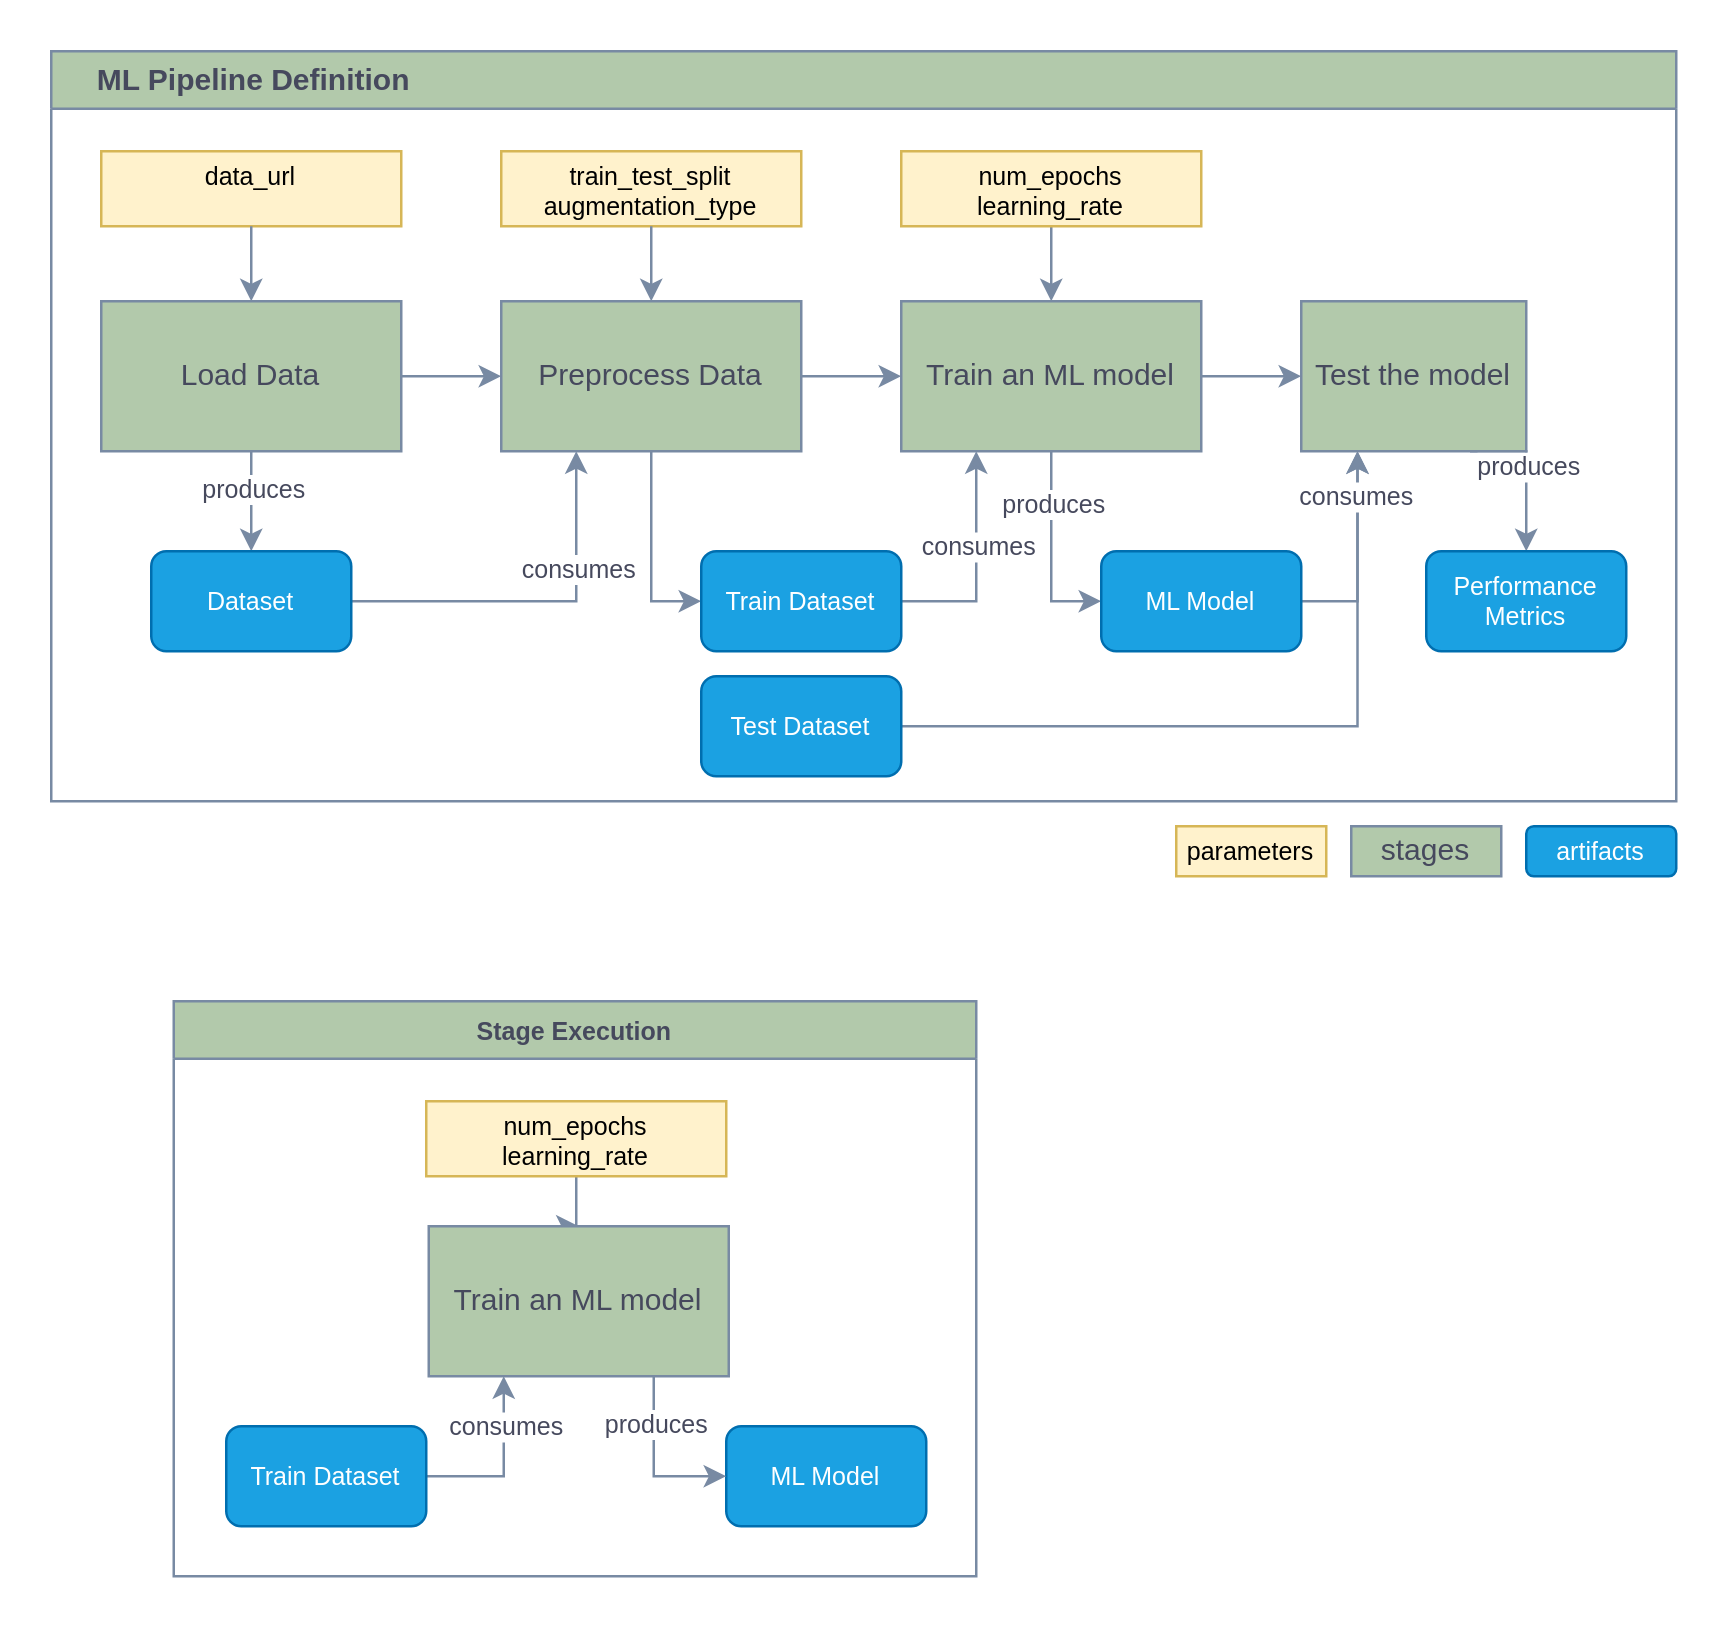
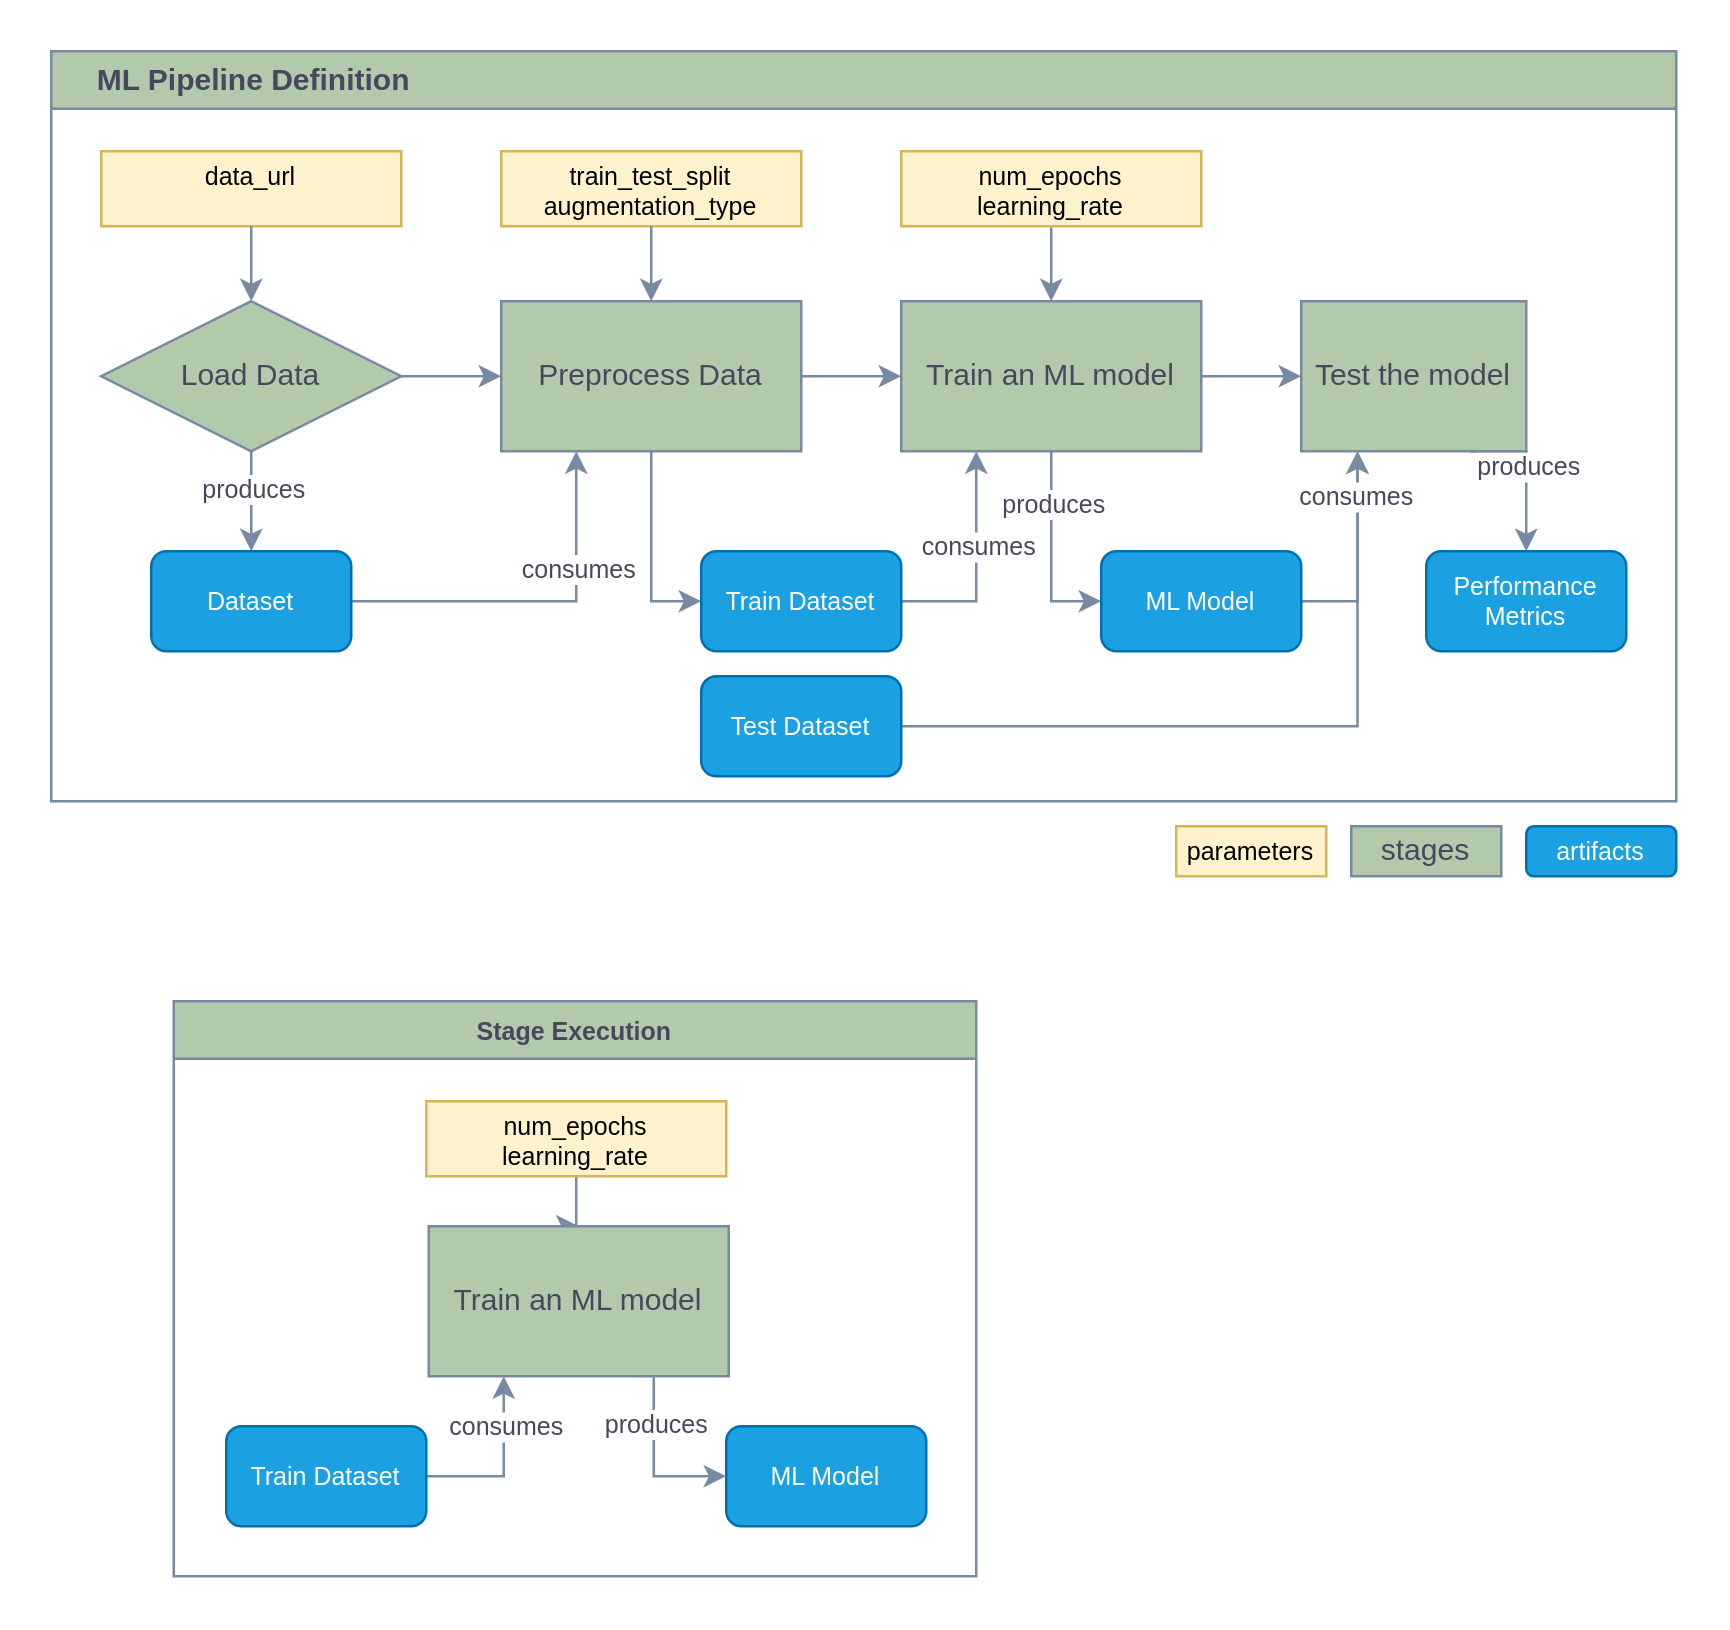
(251, 376) -> (251, 376)
